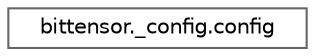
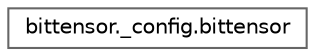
(158, 28) -> (158, 28)
